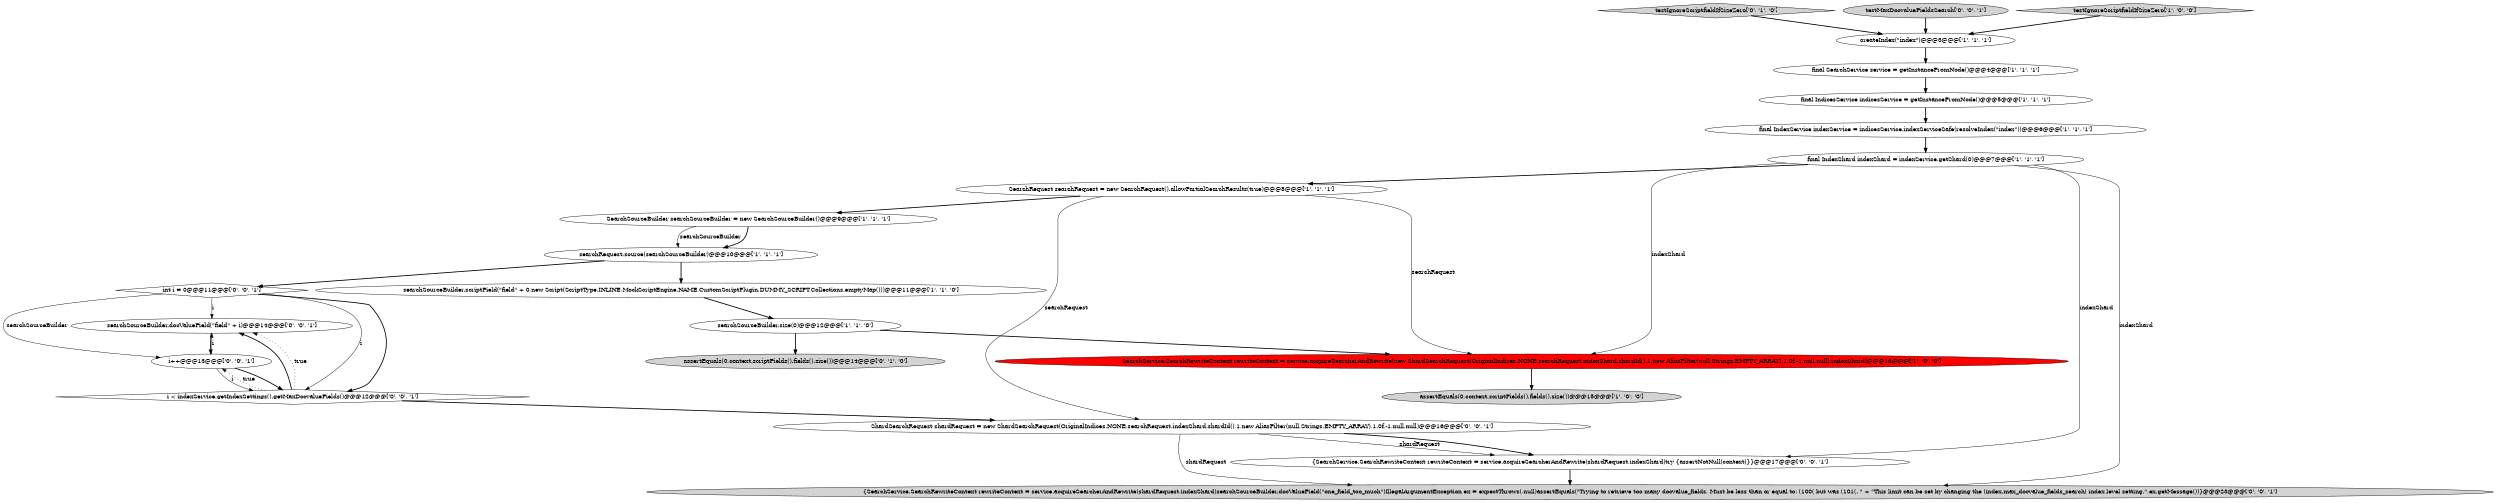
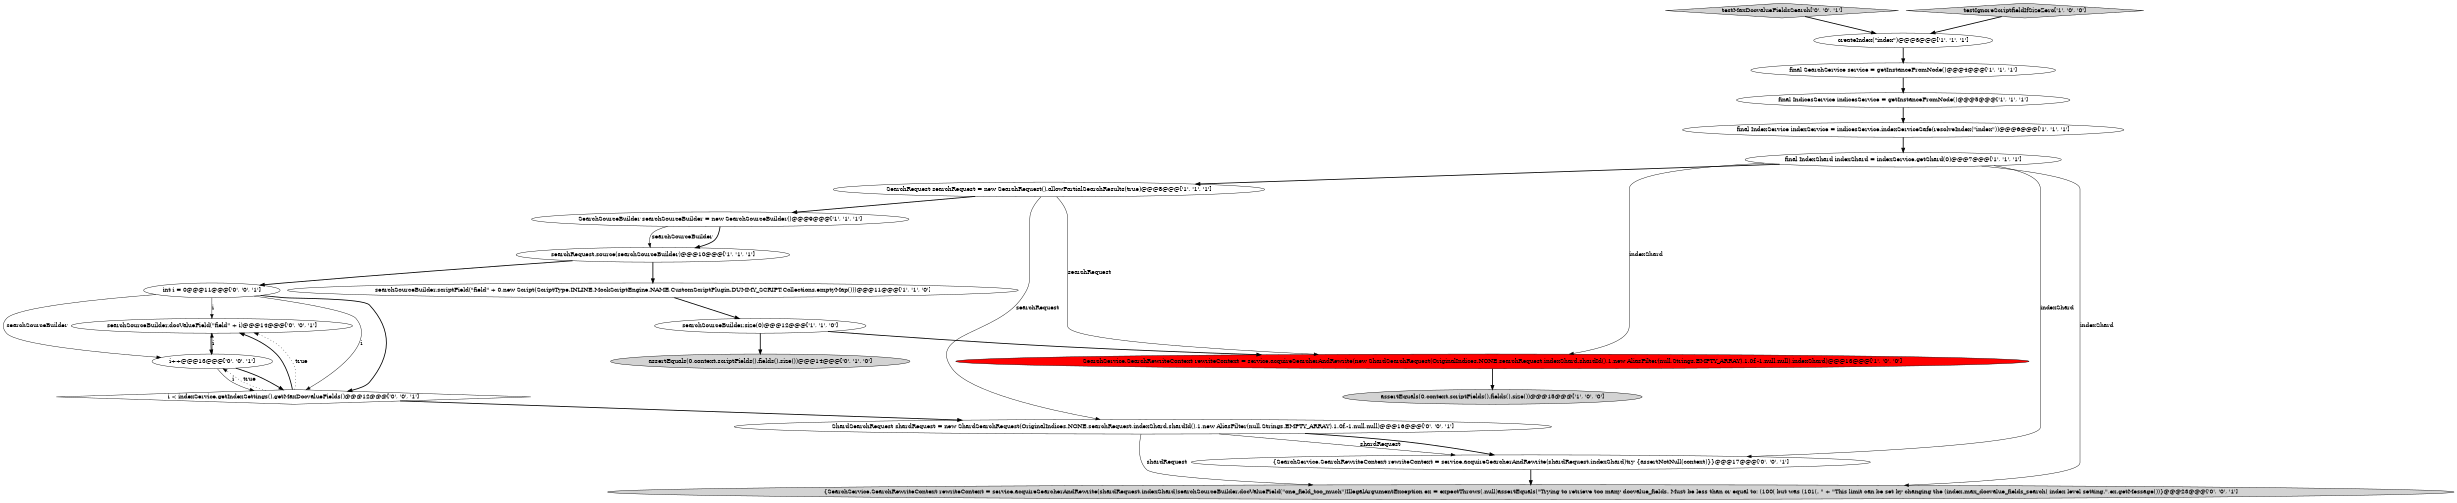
(1717, 11) -> none
(1926, 11) -> (1782, 11)
(212, 290) -> (212, 290)
